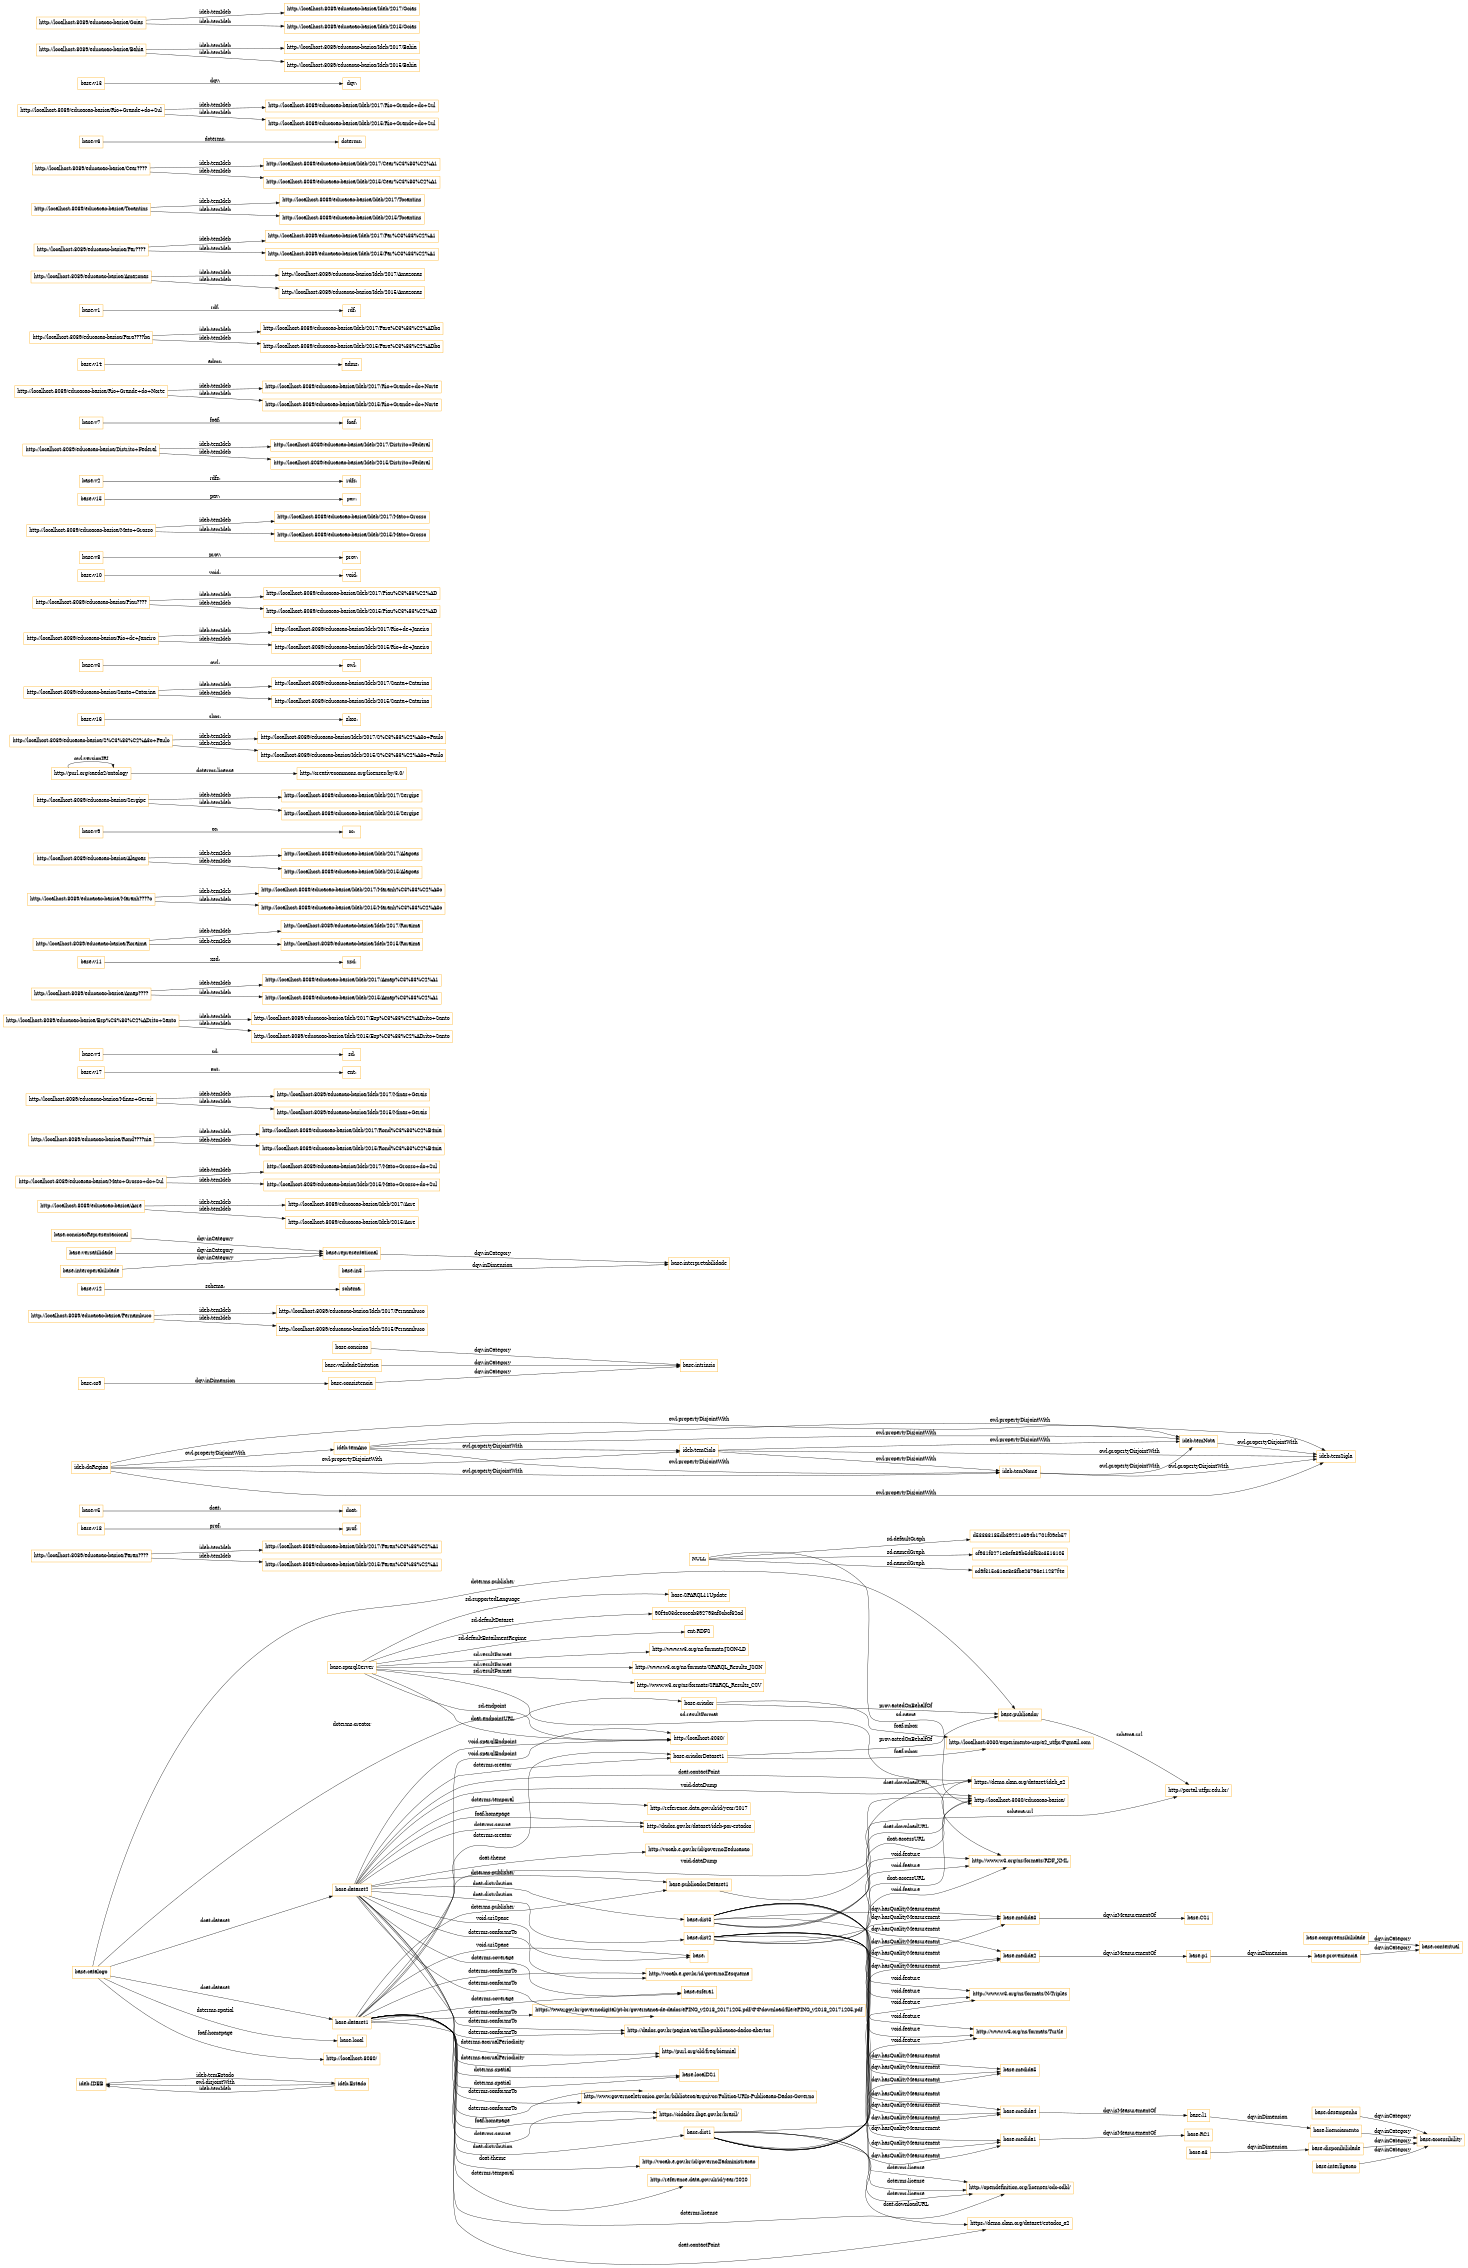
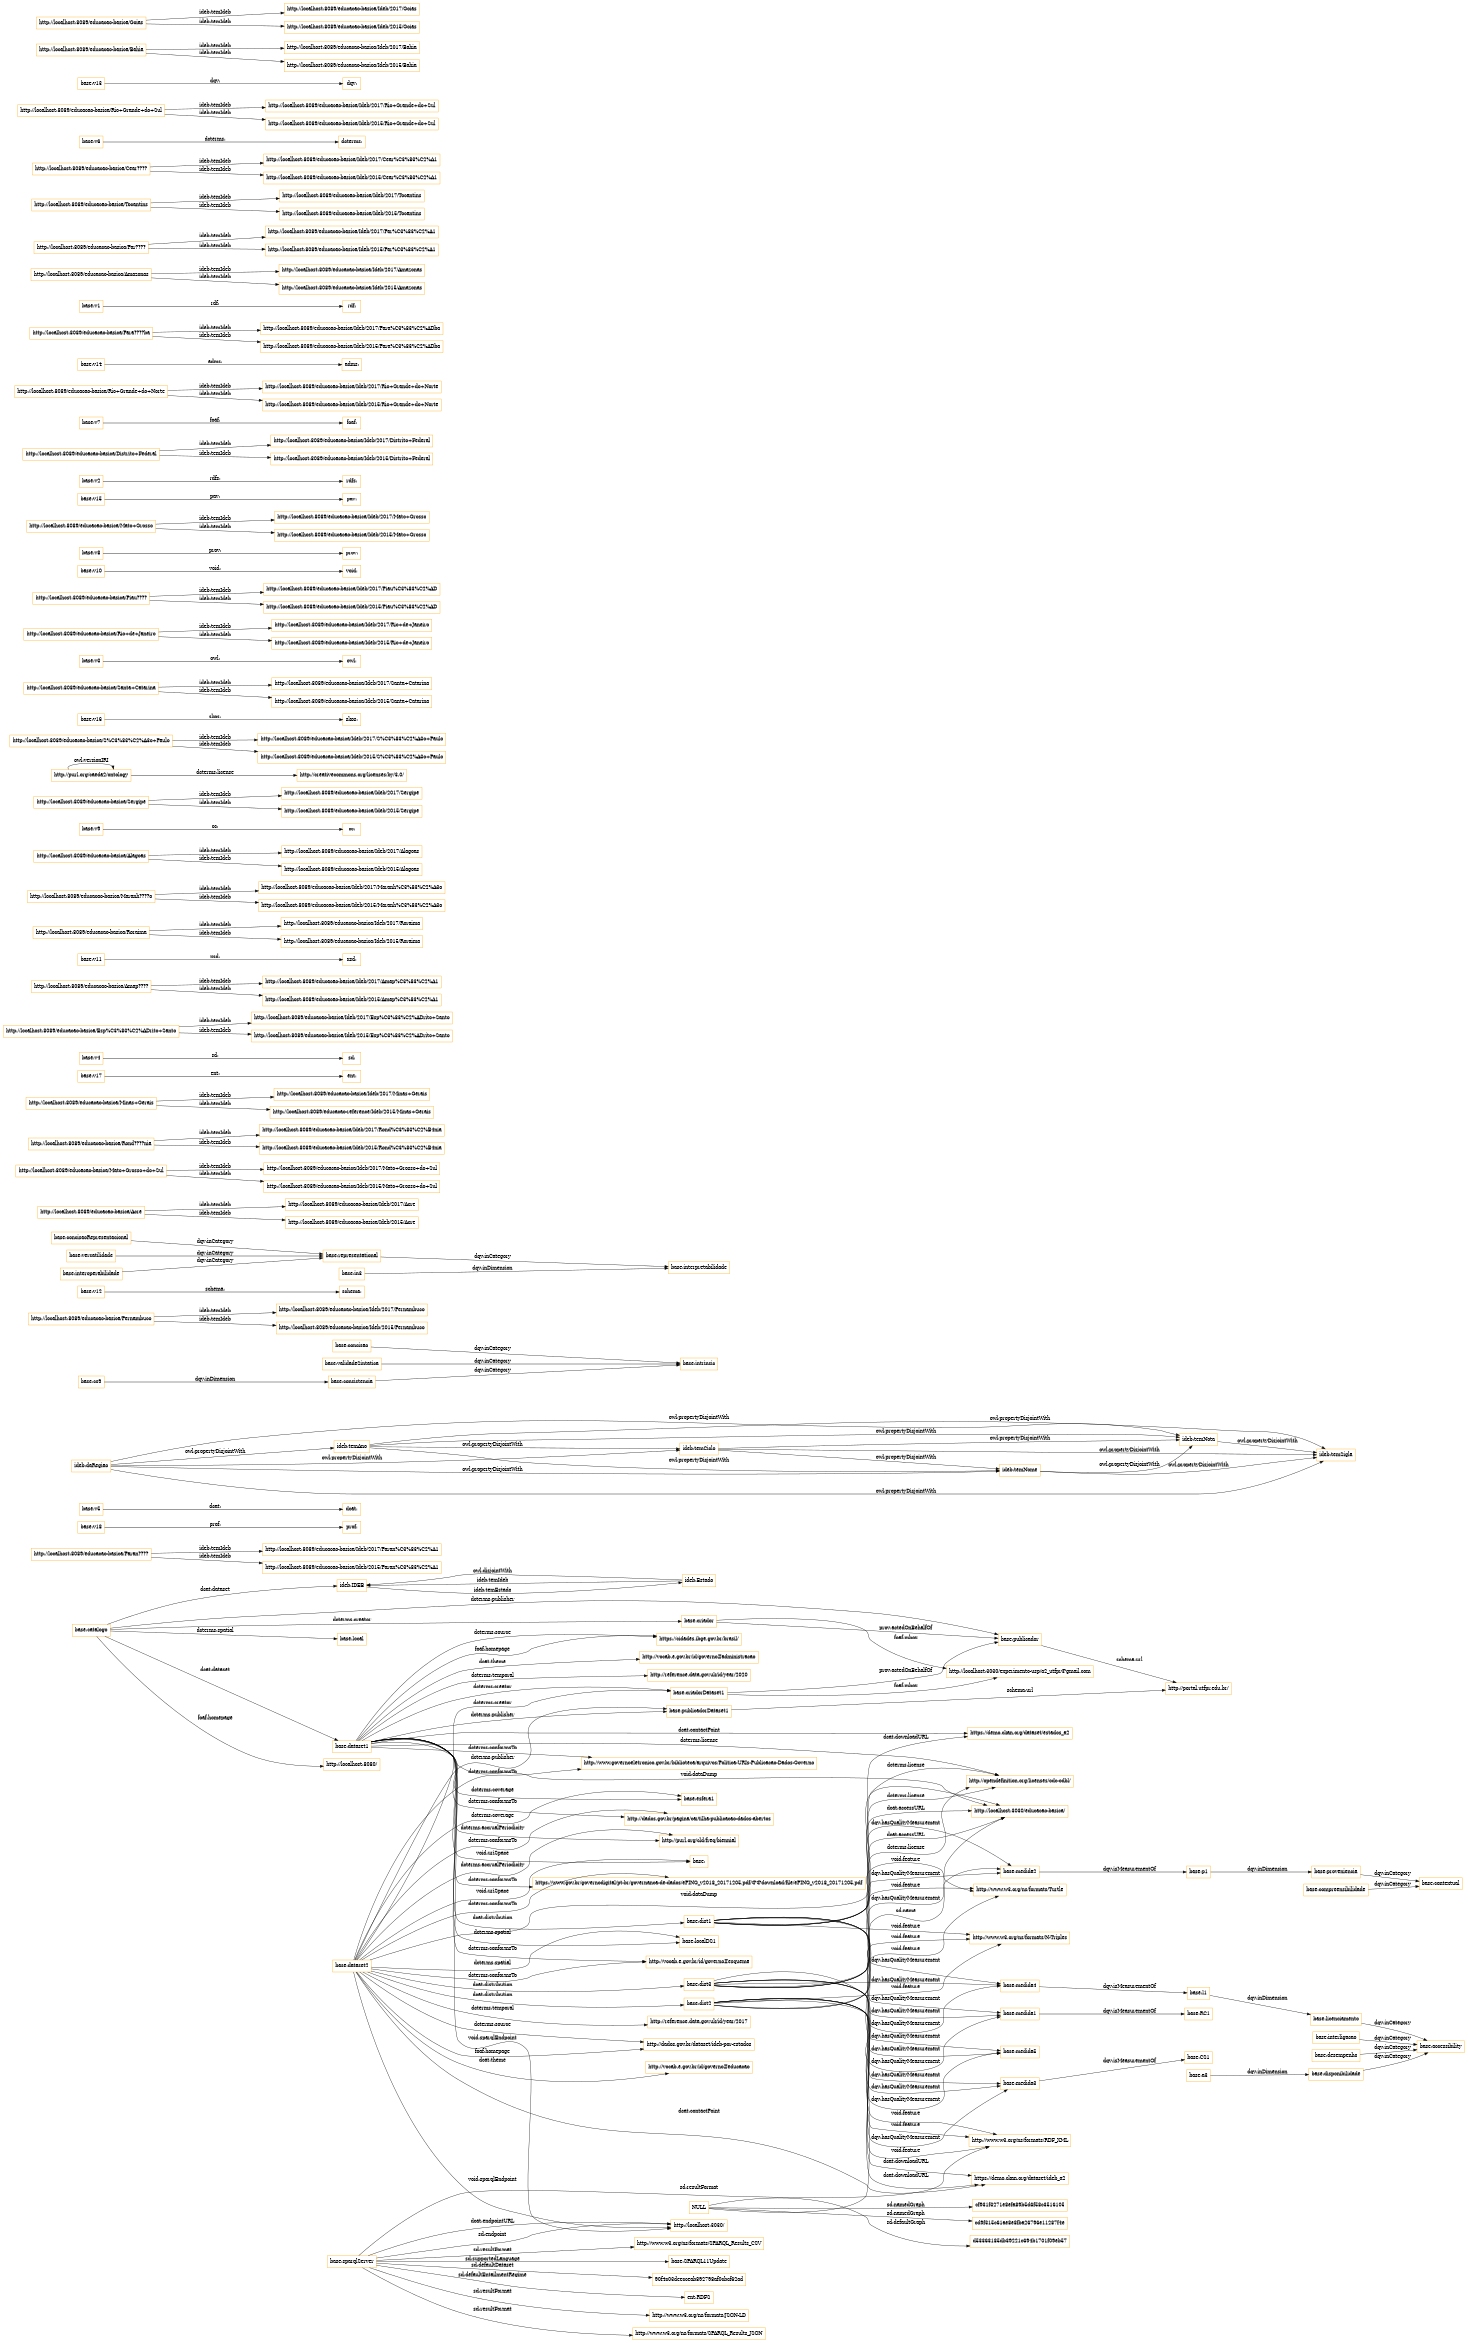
(352, 1113) -> (352, 1112)
(220, 1932) -> (219, 1596)
